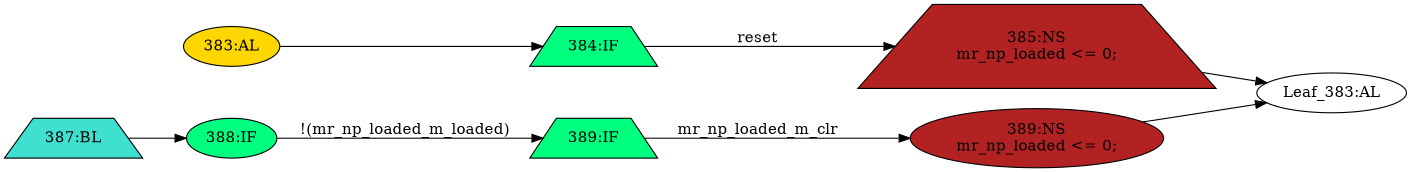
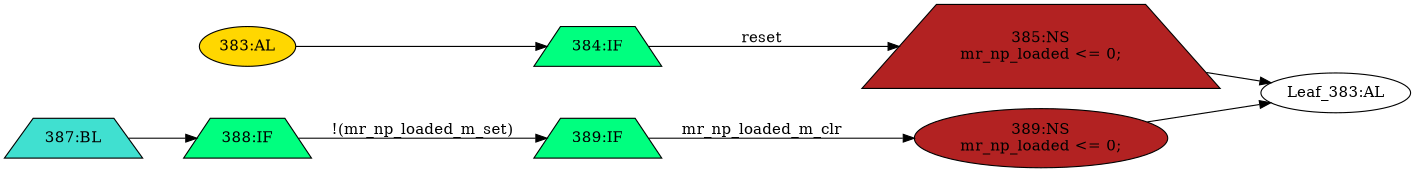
(405, 130) -> (423, 130)
(232, 138) -> (248, 138)
